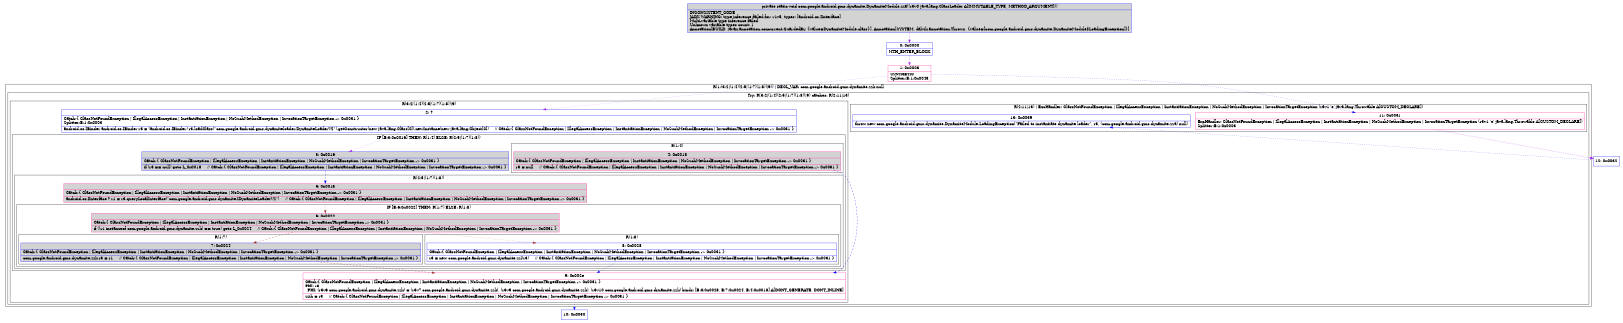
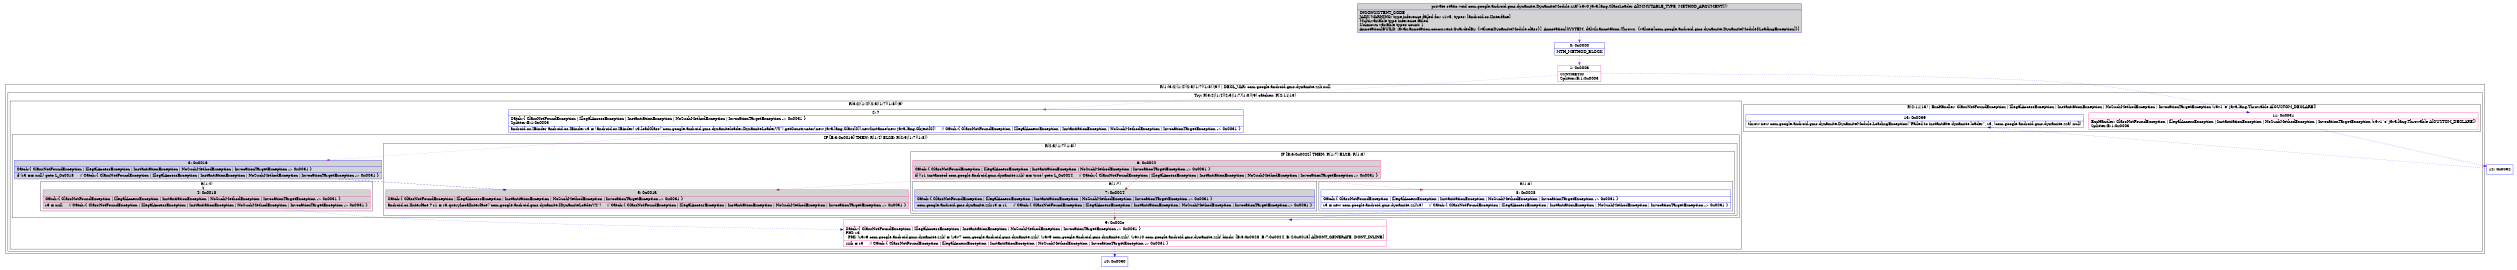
(909, 52) -> (1579, 52)
(909, 79) -> (1579, 79)
none -> (202, 183)
(325, 206) -> (866, 184)
(857, 220) -> (561, 224)
